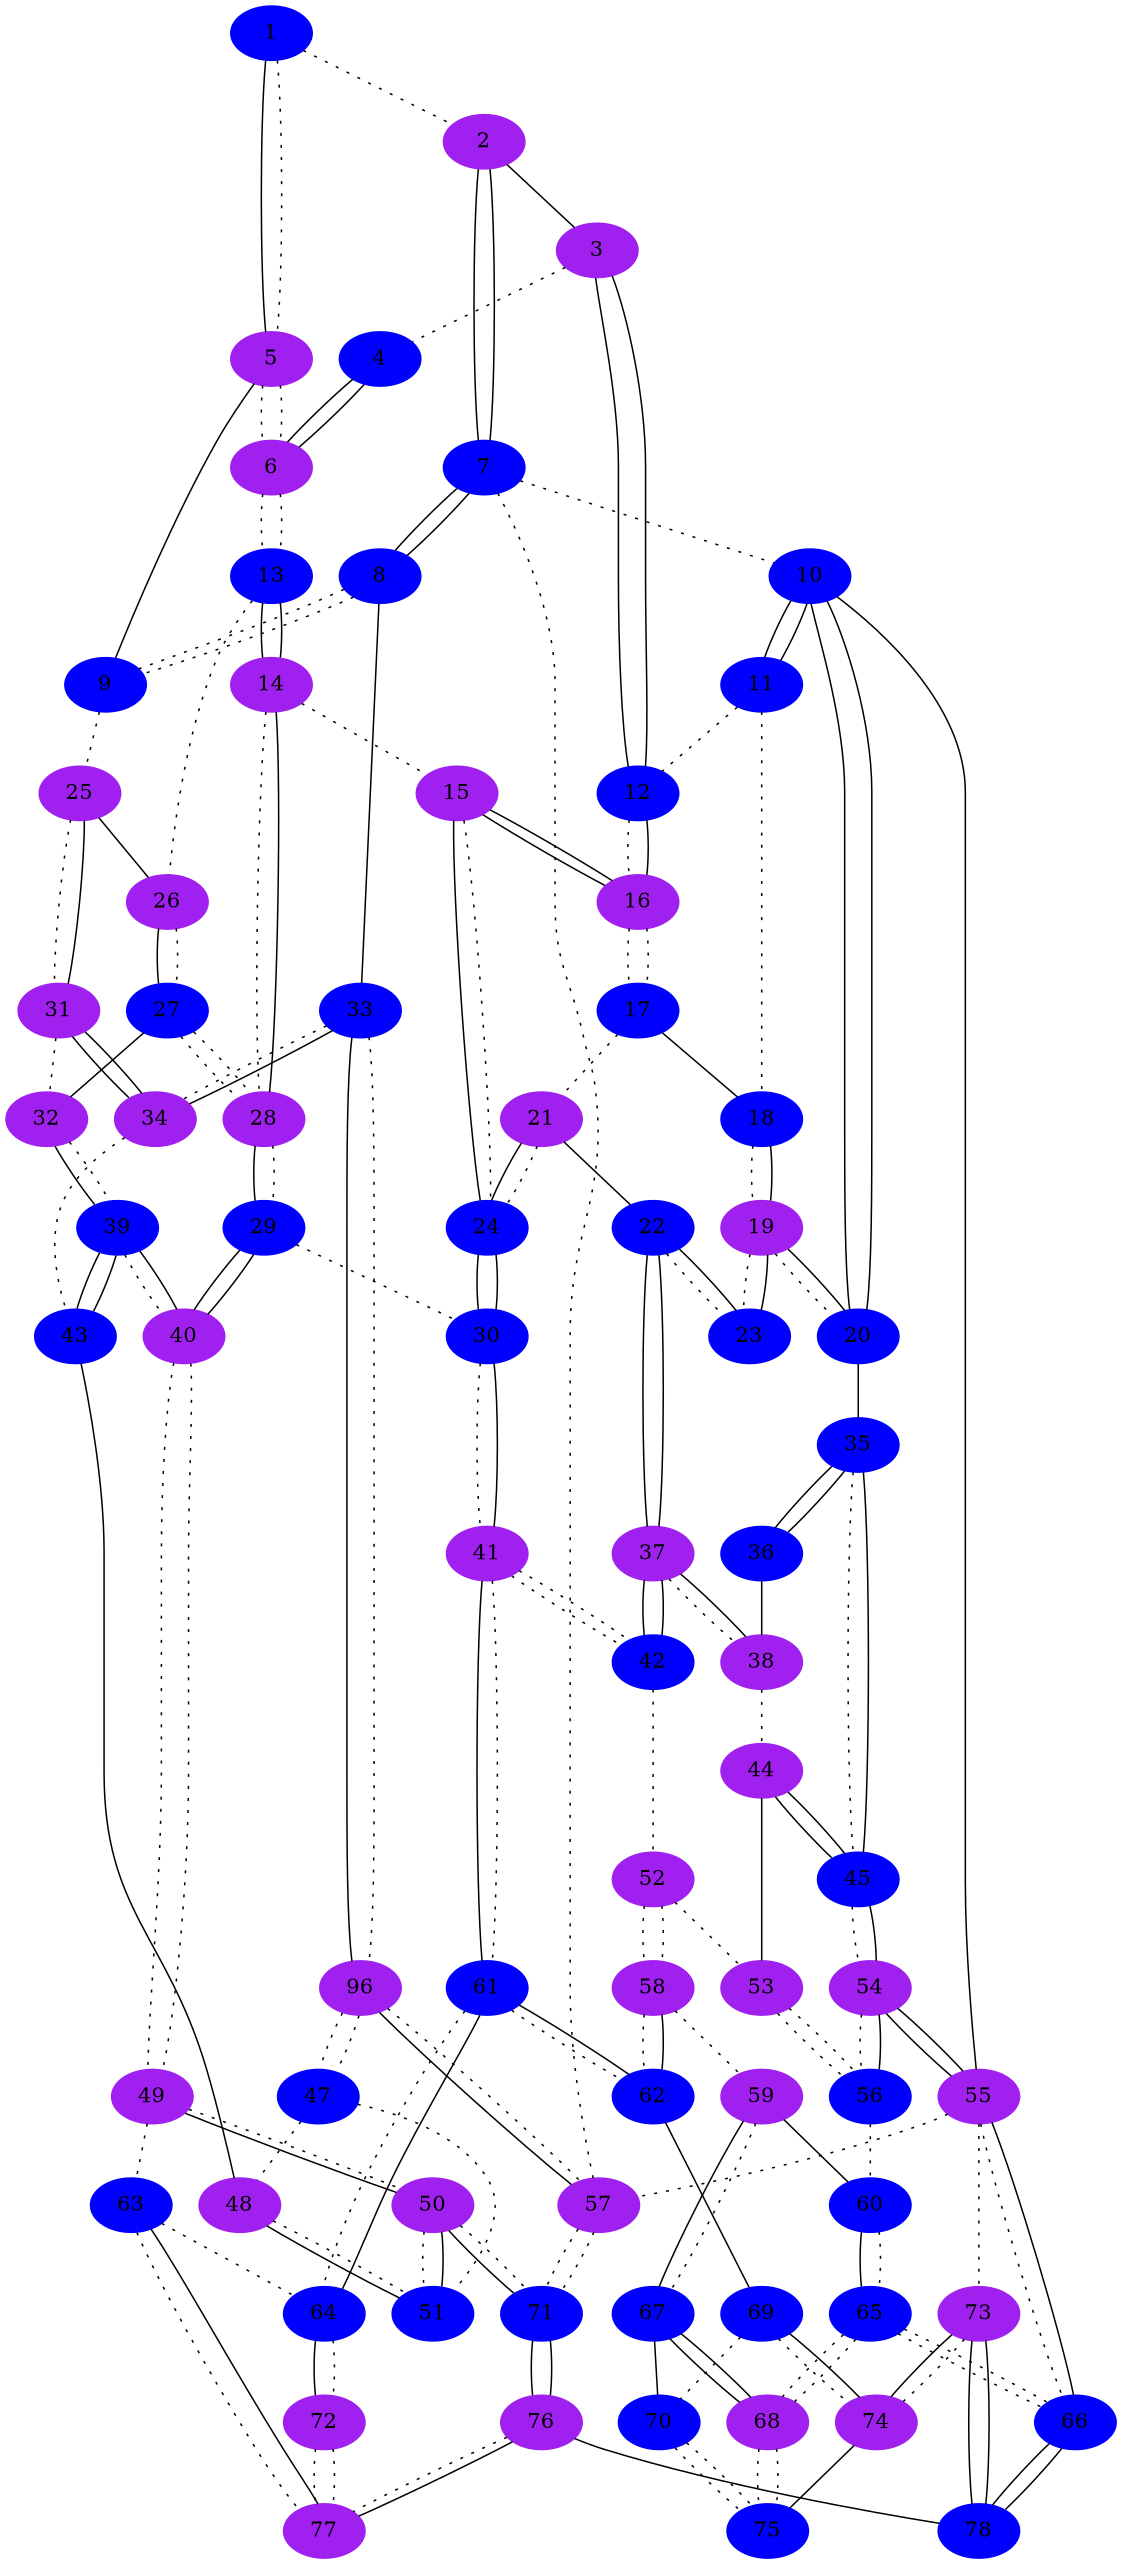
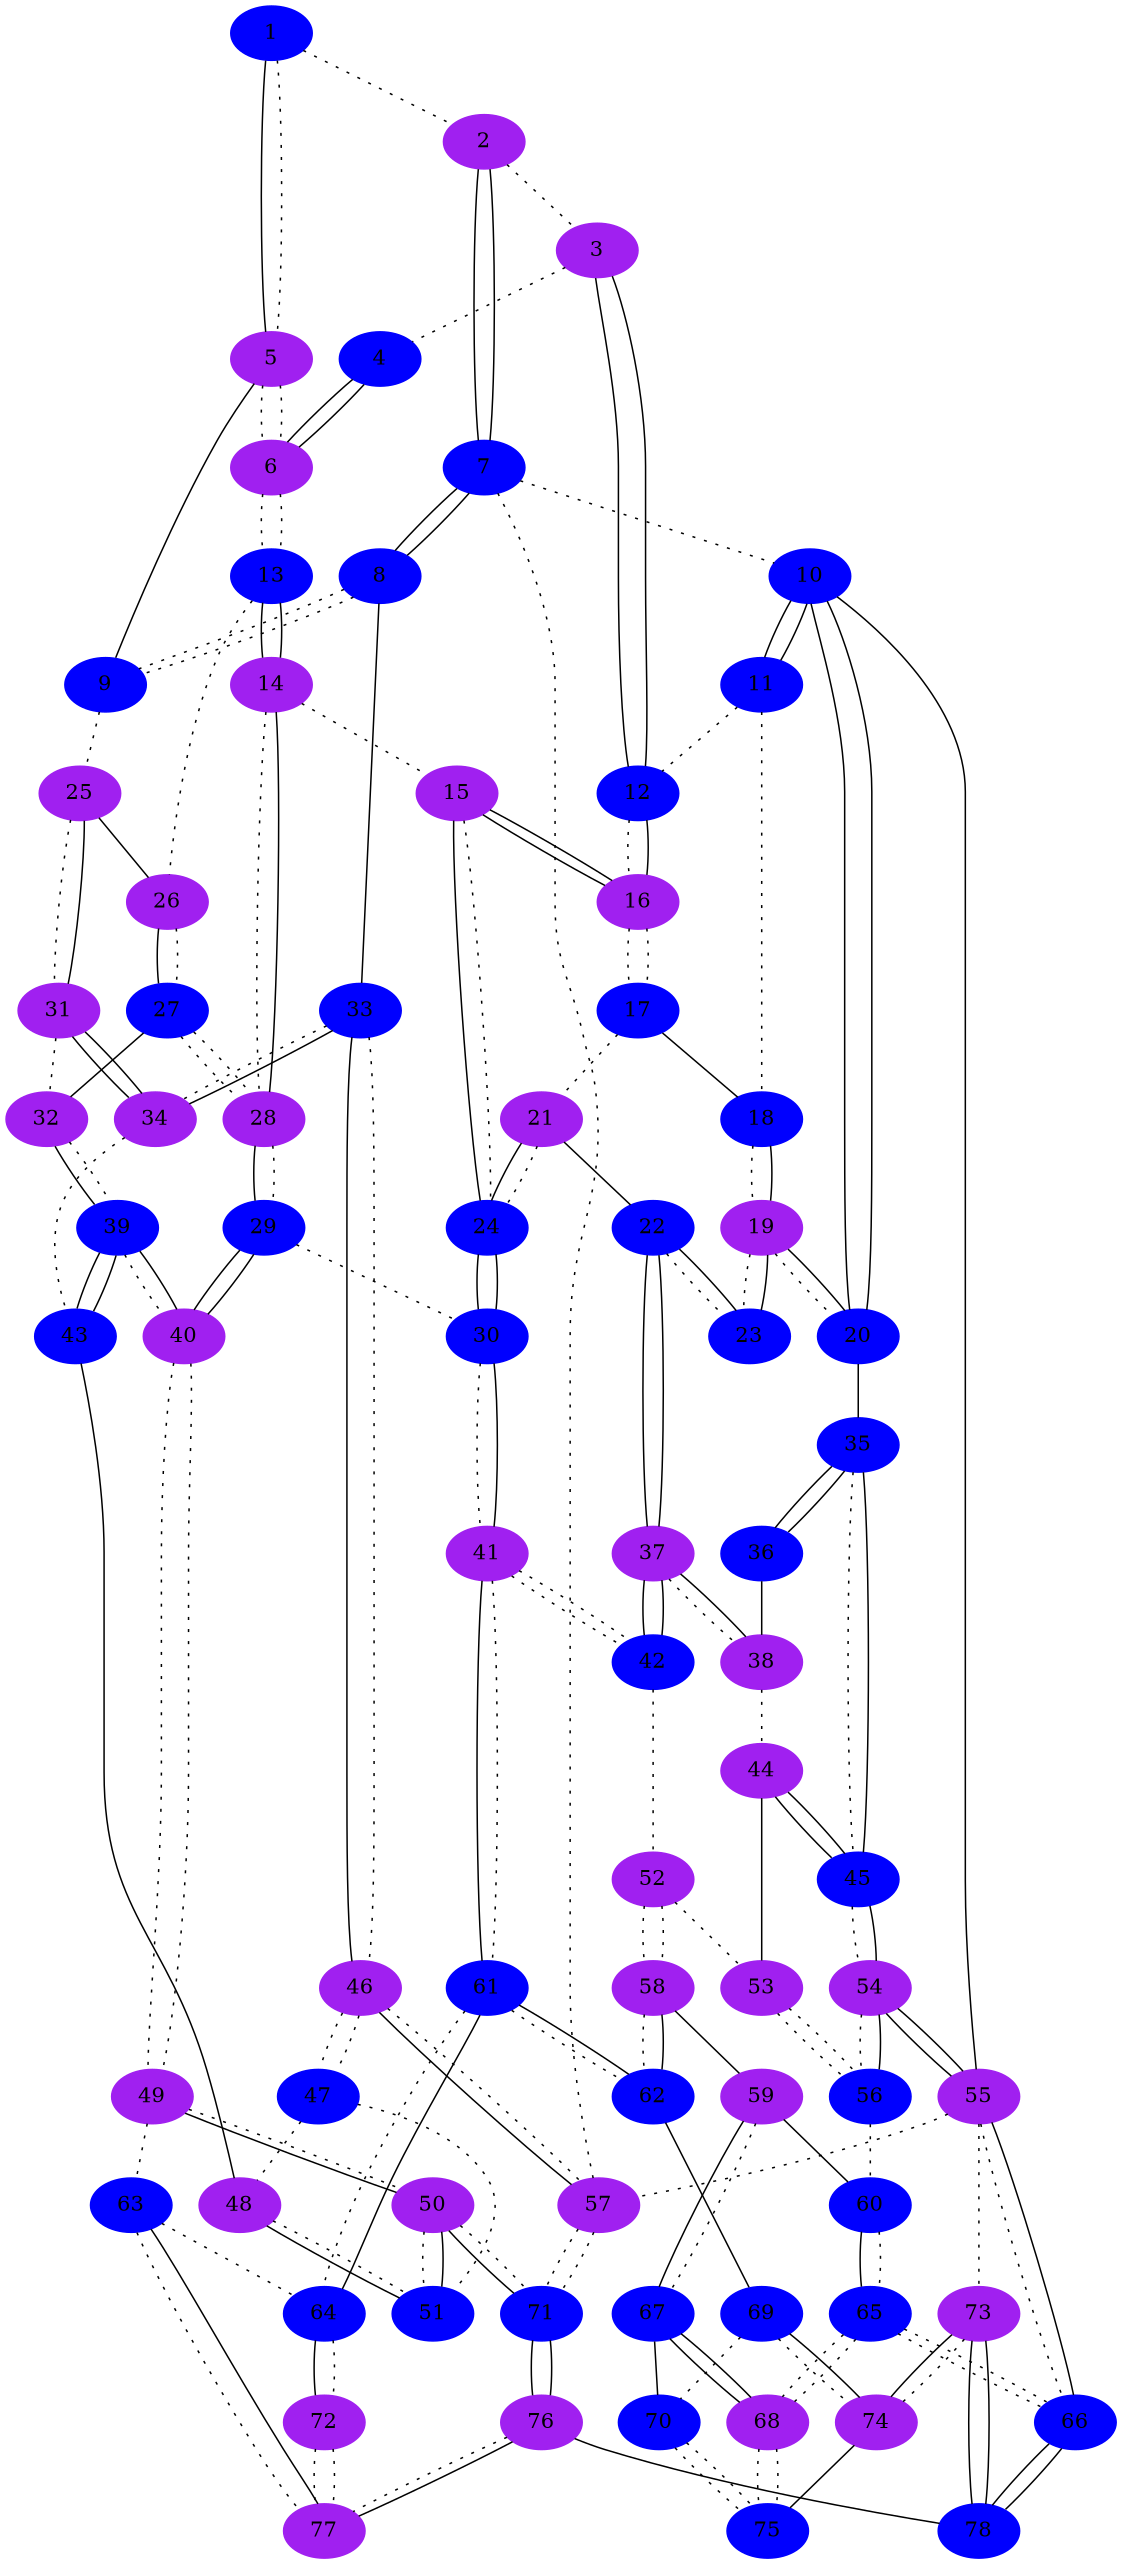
(541, 196) -> (541, 196)
(360, 1988) -> (360, 1988)
(707, 2042) -> (707, 2042)
